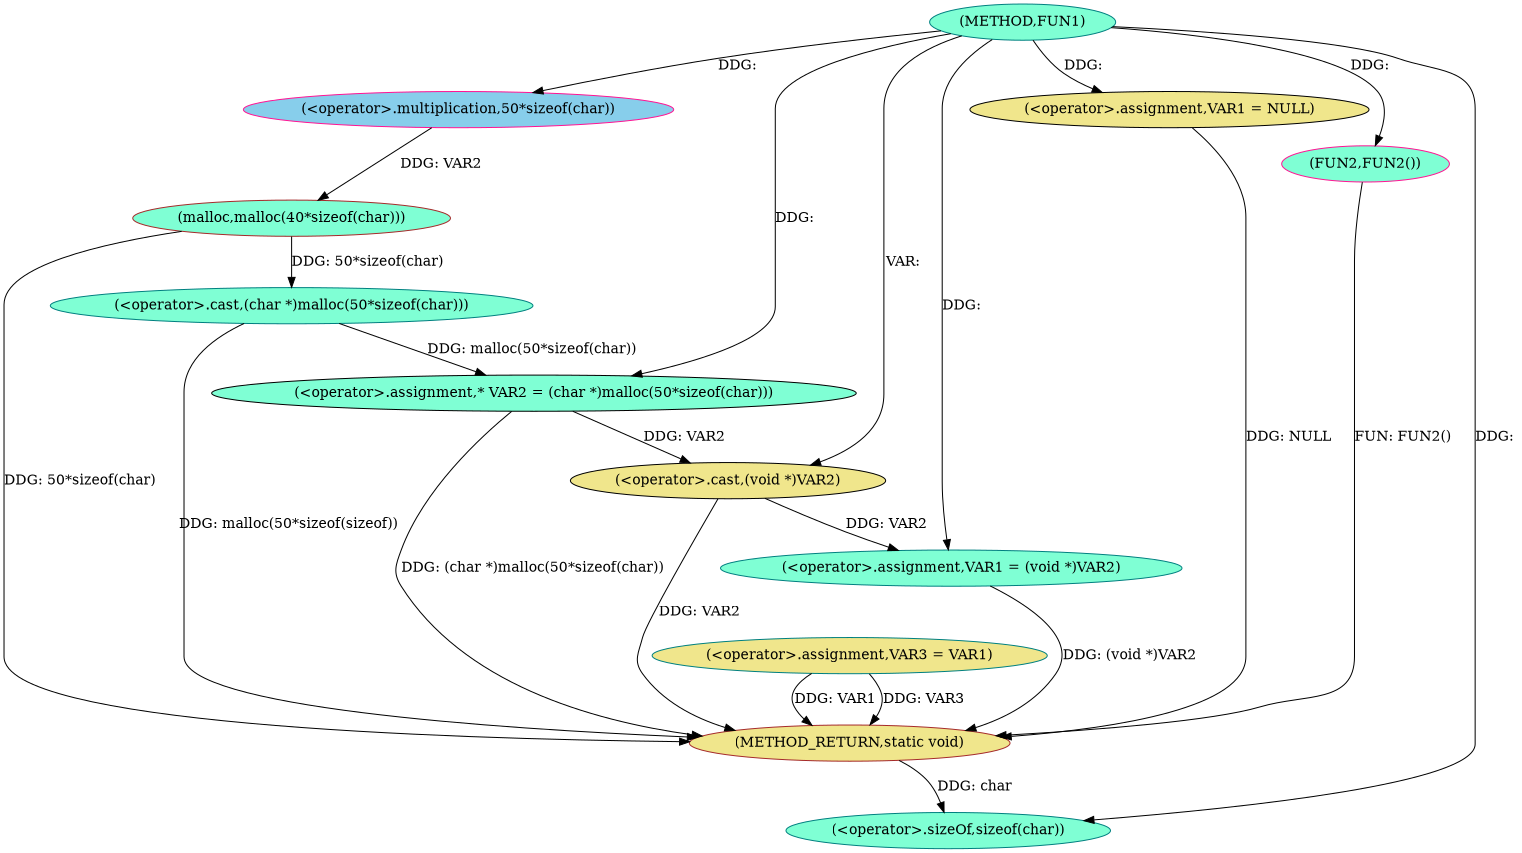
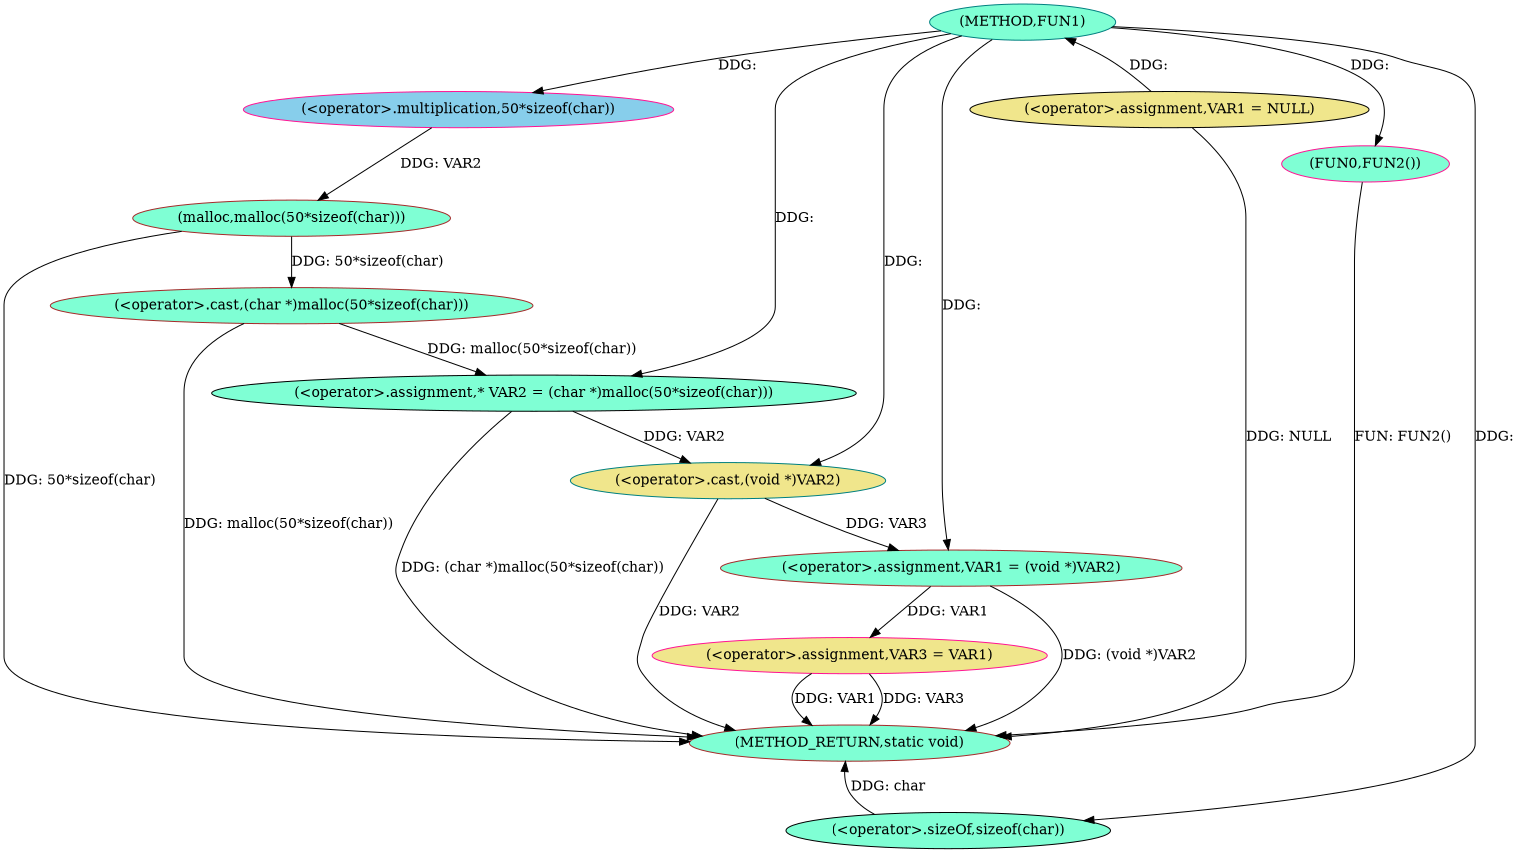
(1059, 70) -> (1115, 63)
(1366, 164) -> (1366, 164)
(292, 218) -> (292, 218)
(906, 262) -> (906, 262)
(292, 306) -> (292, 306)
(728, 481) -> (728, 481)
(289, 524) -> (289, 524)
(887, 524) -> (887, 524)
(951, 568) -> (951, 568)
none -> (904, 609)
(850, 656) -> (850, 656)
(850, 743) -> (850, 743)
(924, 778) -> (853, 797)
(948, 831) -> (948, 831)
